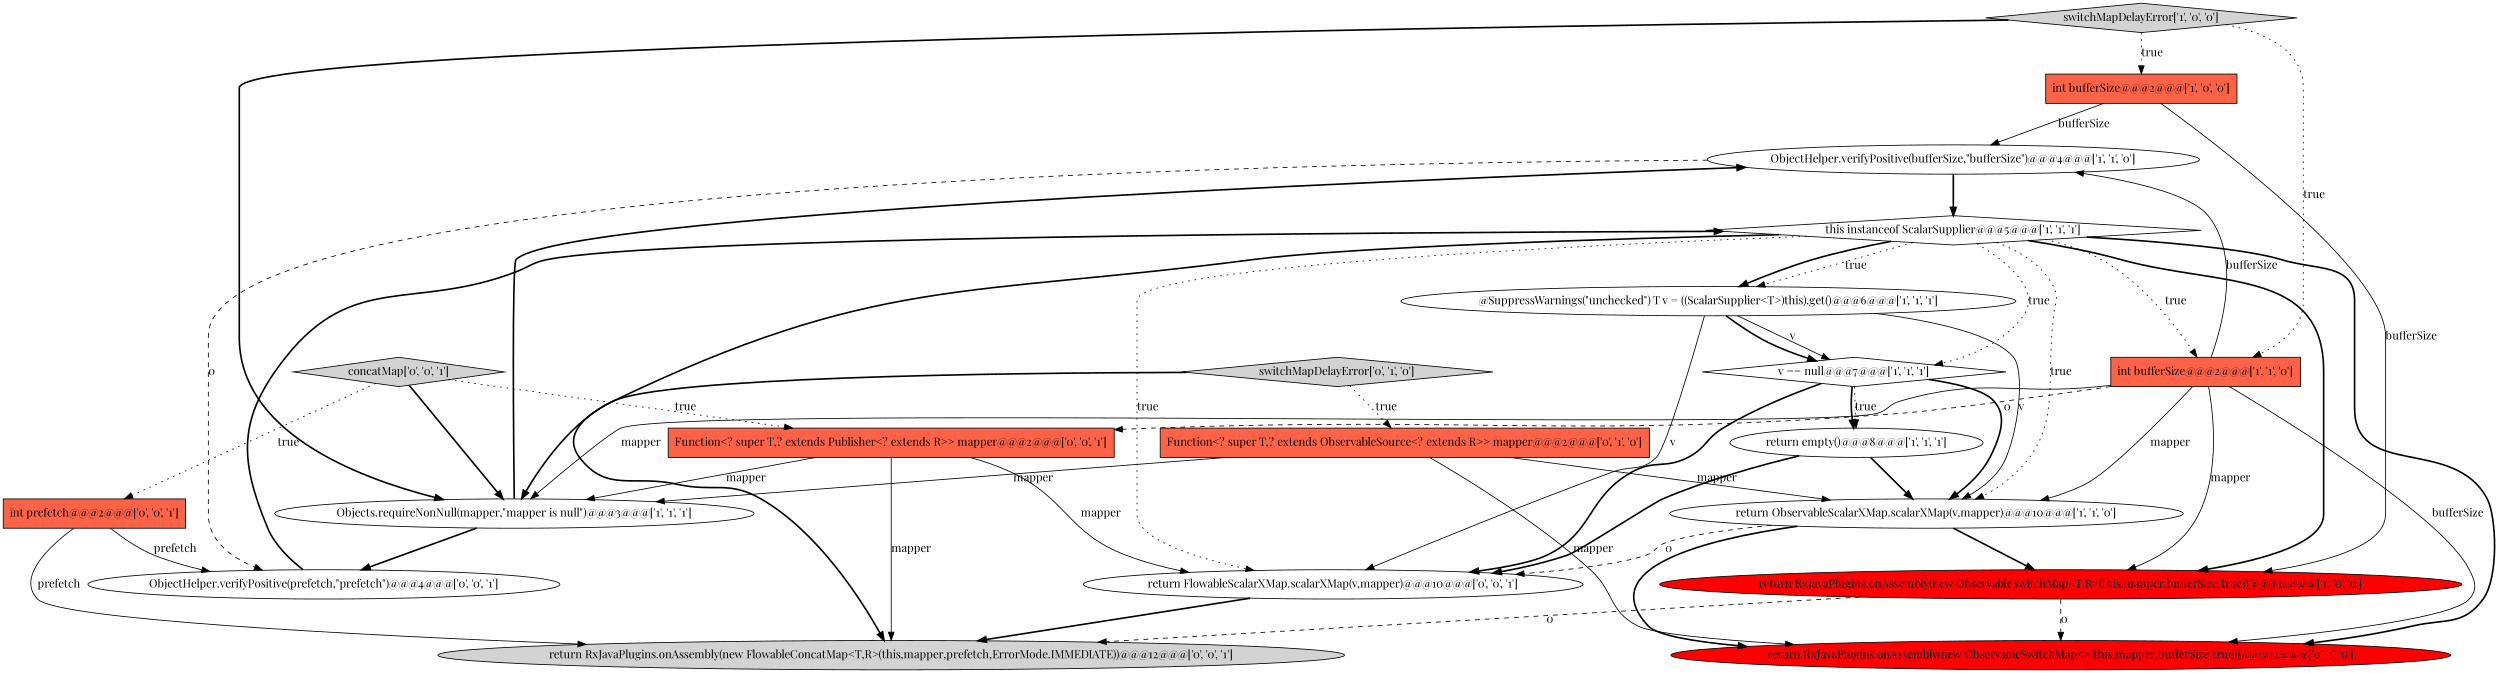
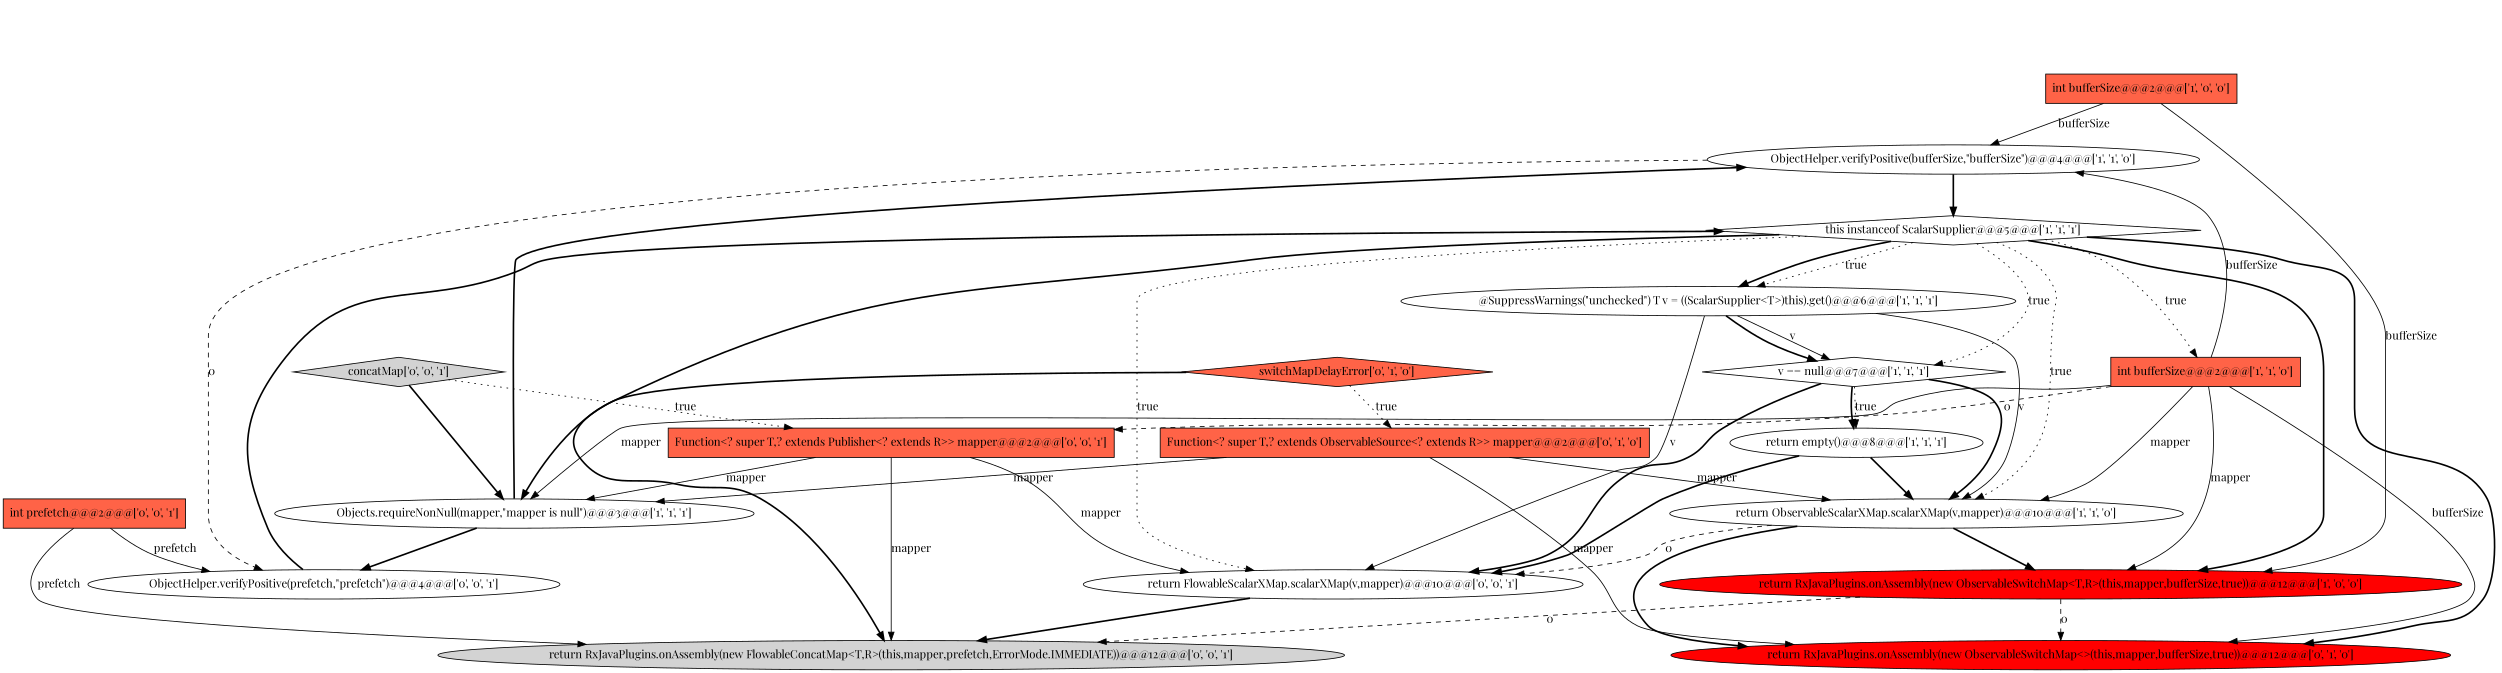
(2141, 18) -> none
(1337, 372) -> (1337, 372)
(254, 439) -> none
